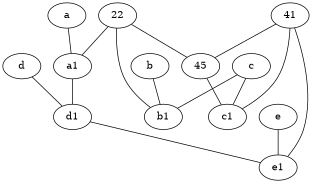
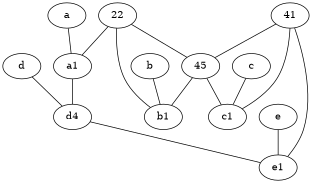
(207, 92) -> (182, 92)
(73, 117) -> (73, 117)
